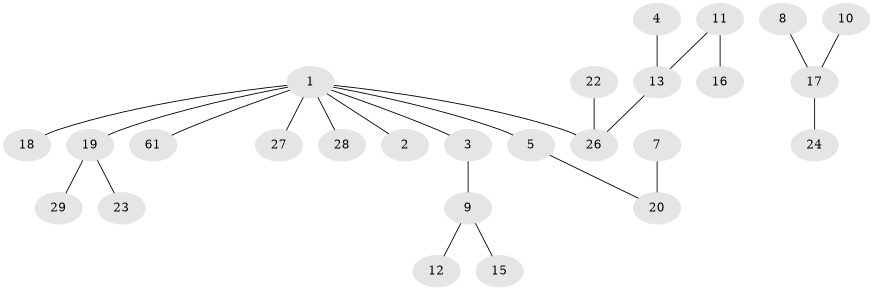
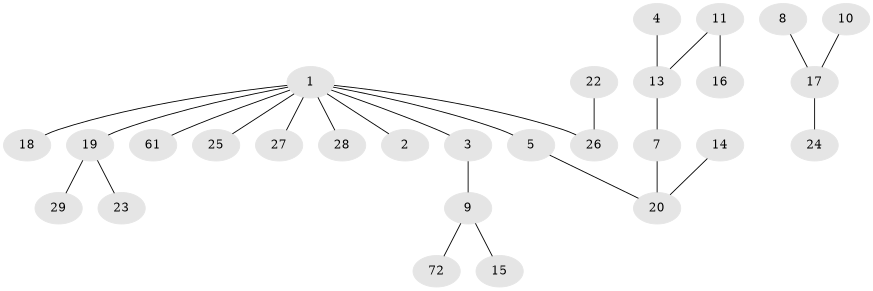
(626, 114) -> (657, 114)
none -> (216, 145)
none -> (720, 145)
(437, 271) -> (437, 271)
